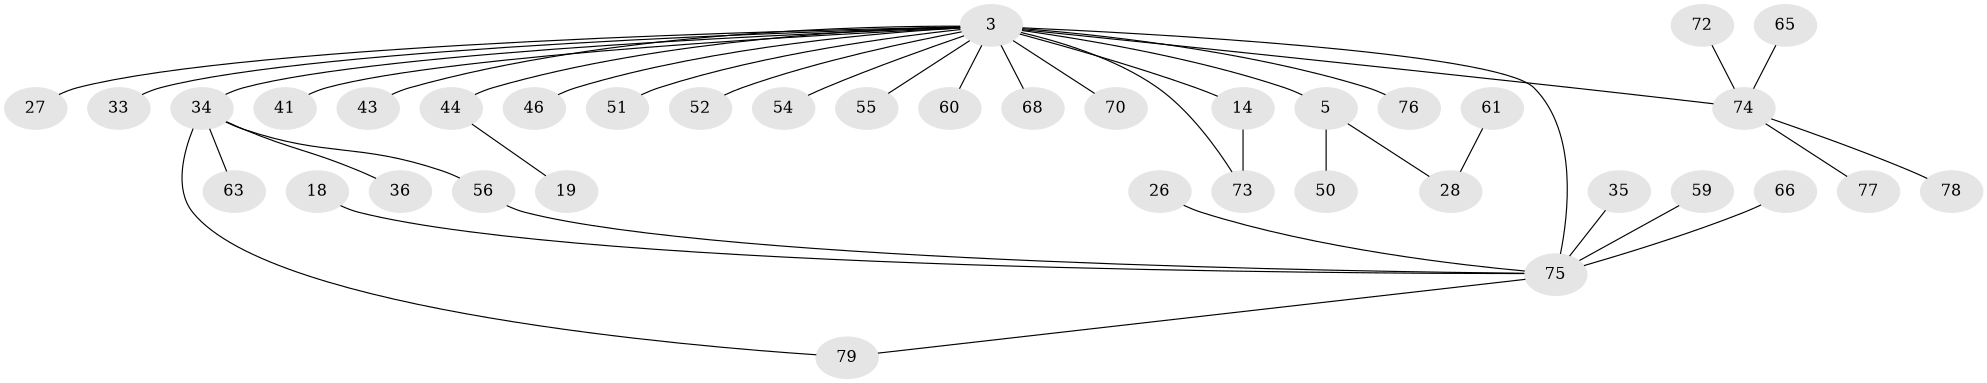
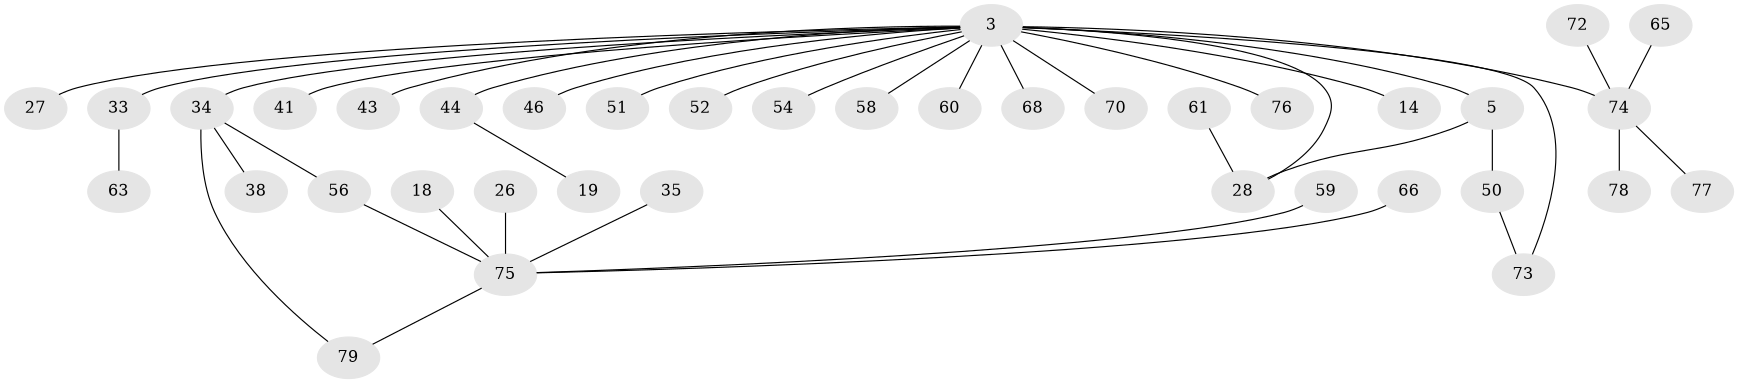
(1367, 52) -> (1258, 56)
(867, 108) -> (867, 108)
(218, 150) -> (119, 150)
(1243, 150) -> (1508, 233)
(400, 192) -> (256, 192)
